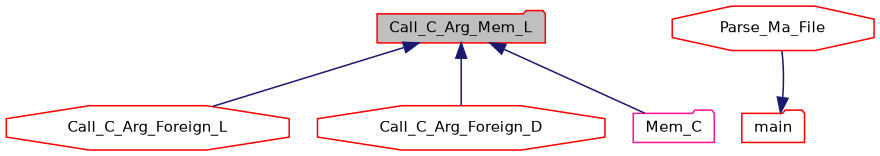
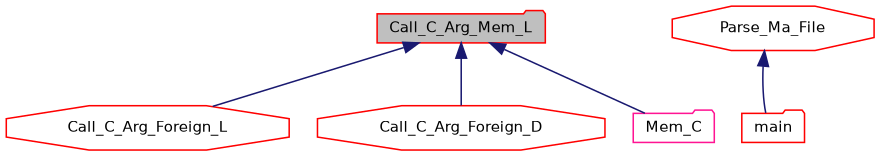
(783, 74) -> (763, 90)
